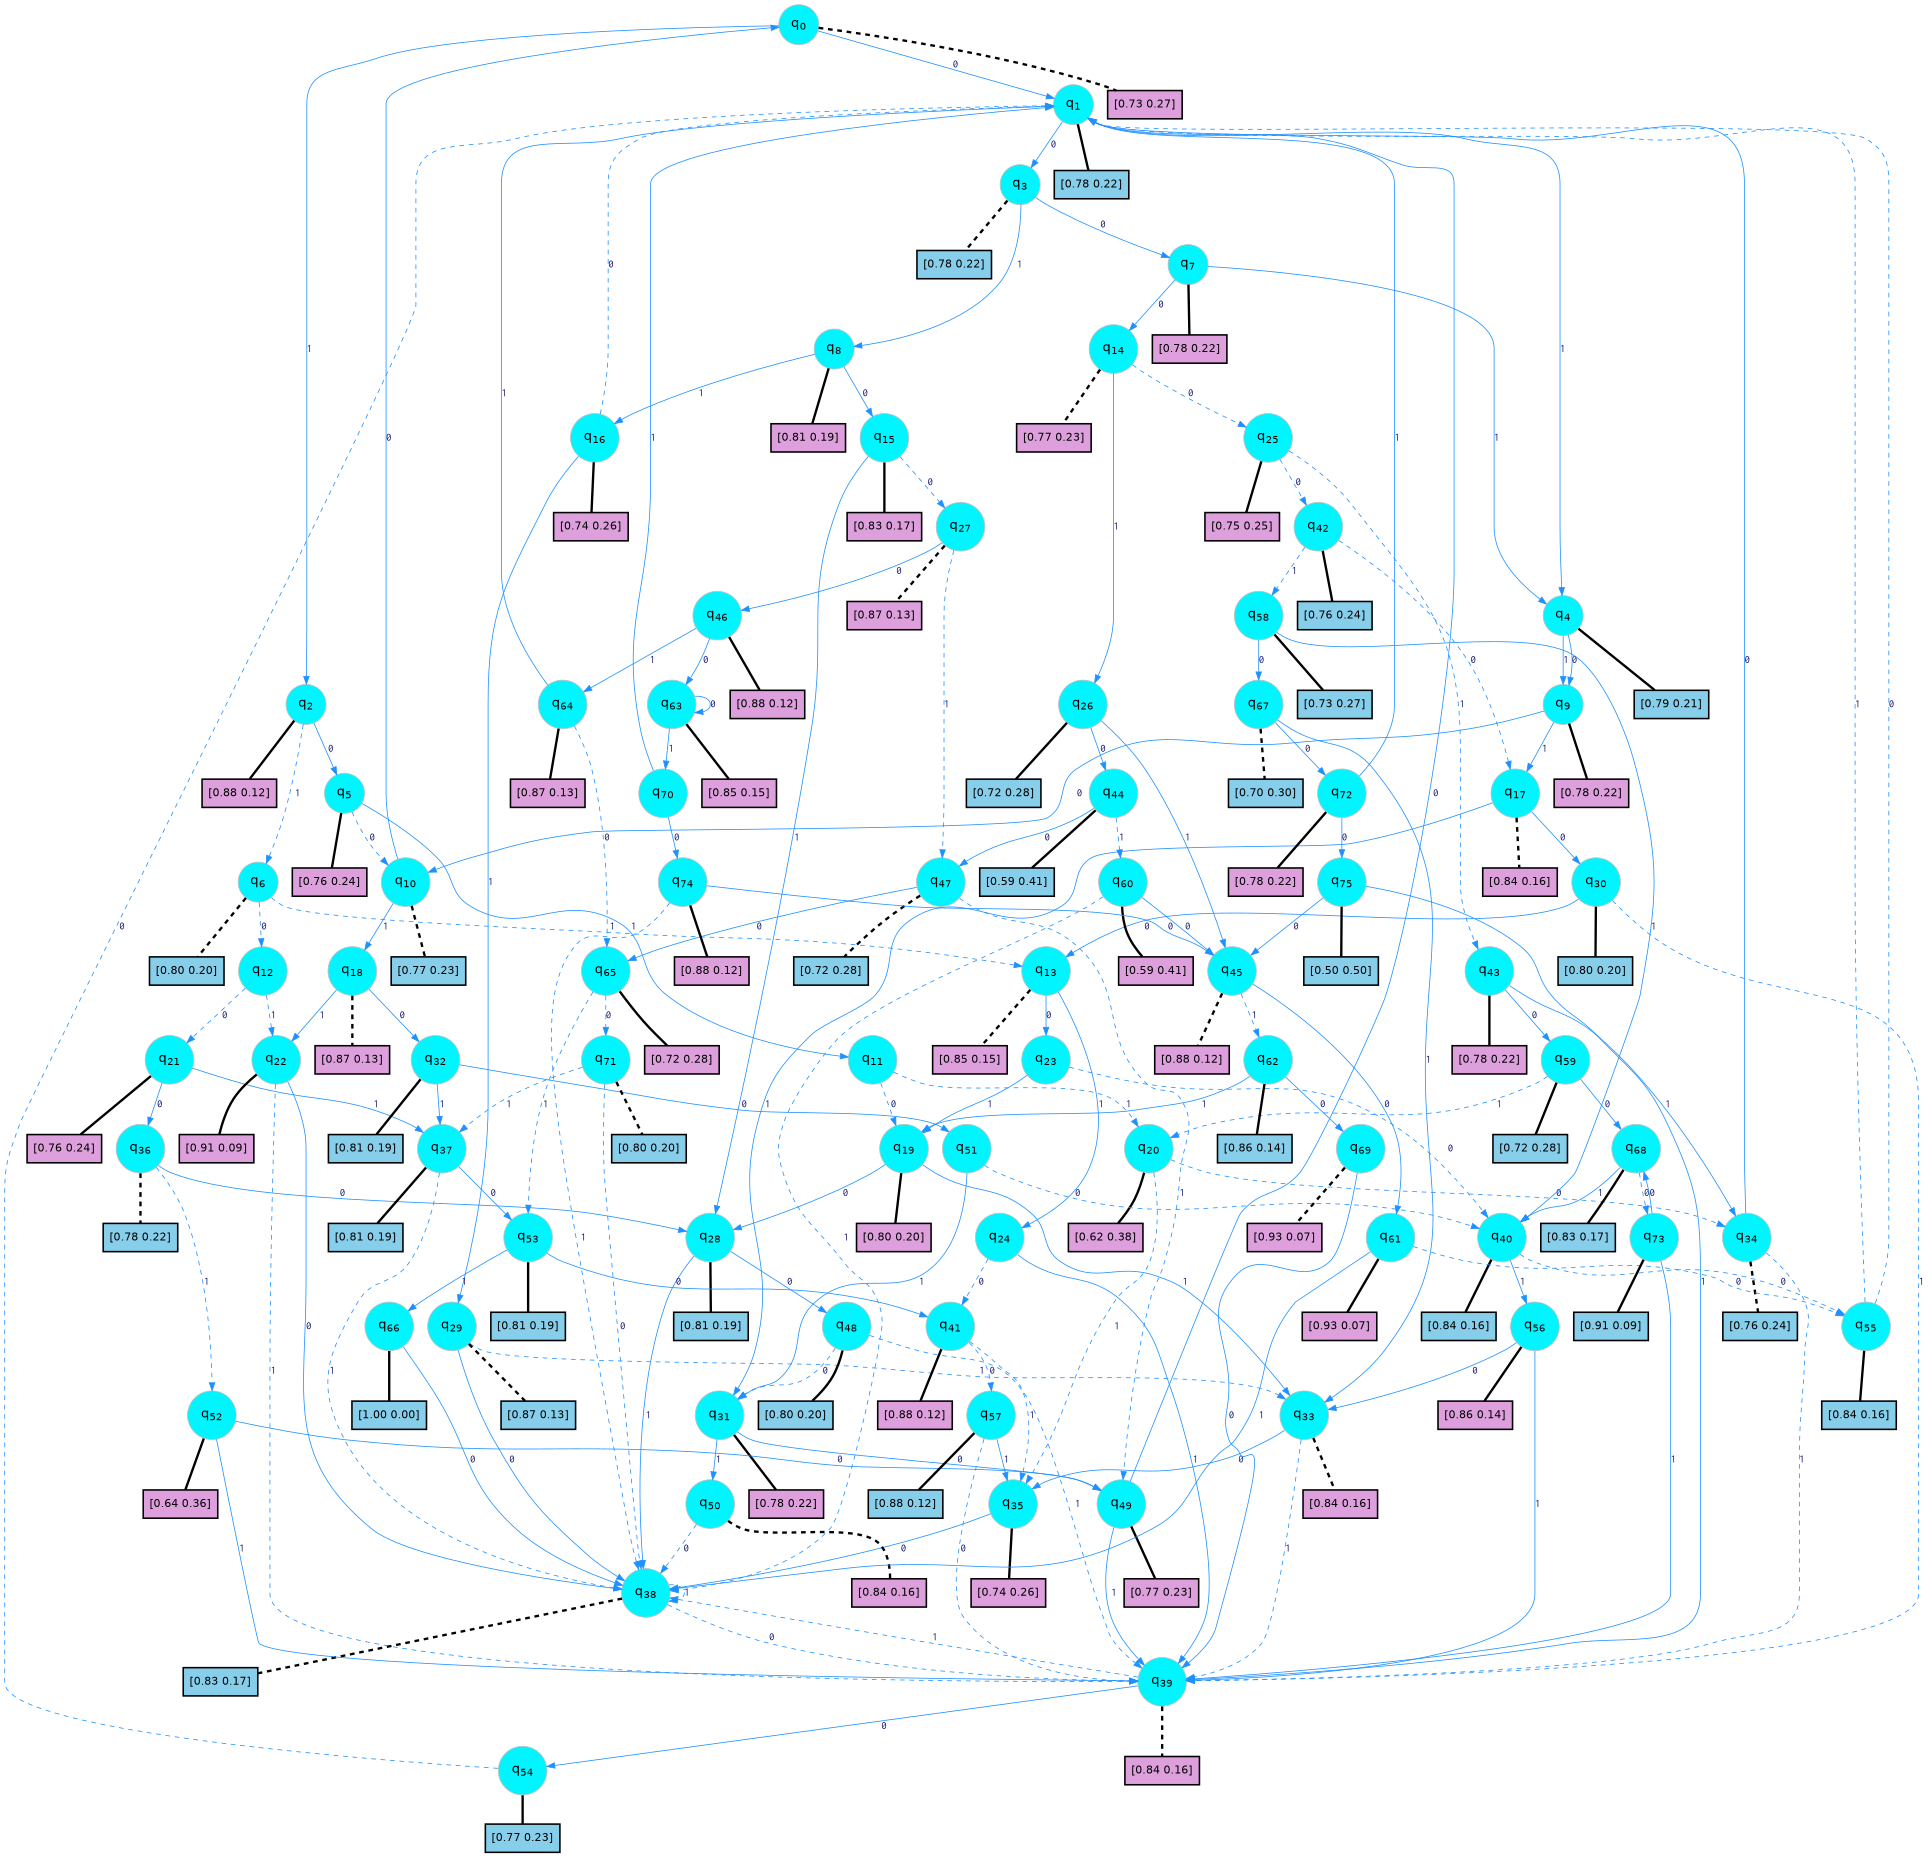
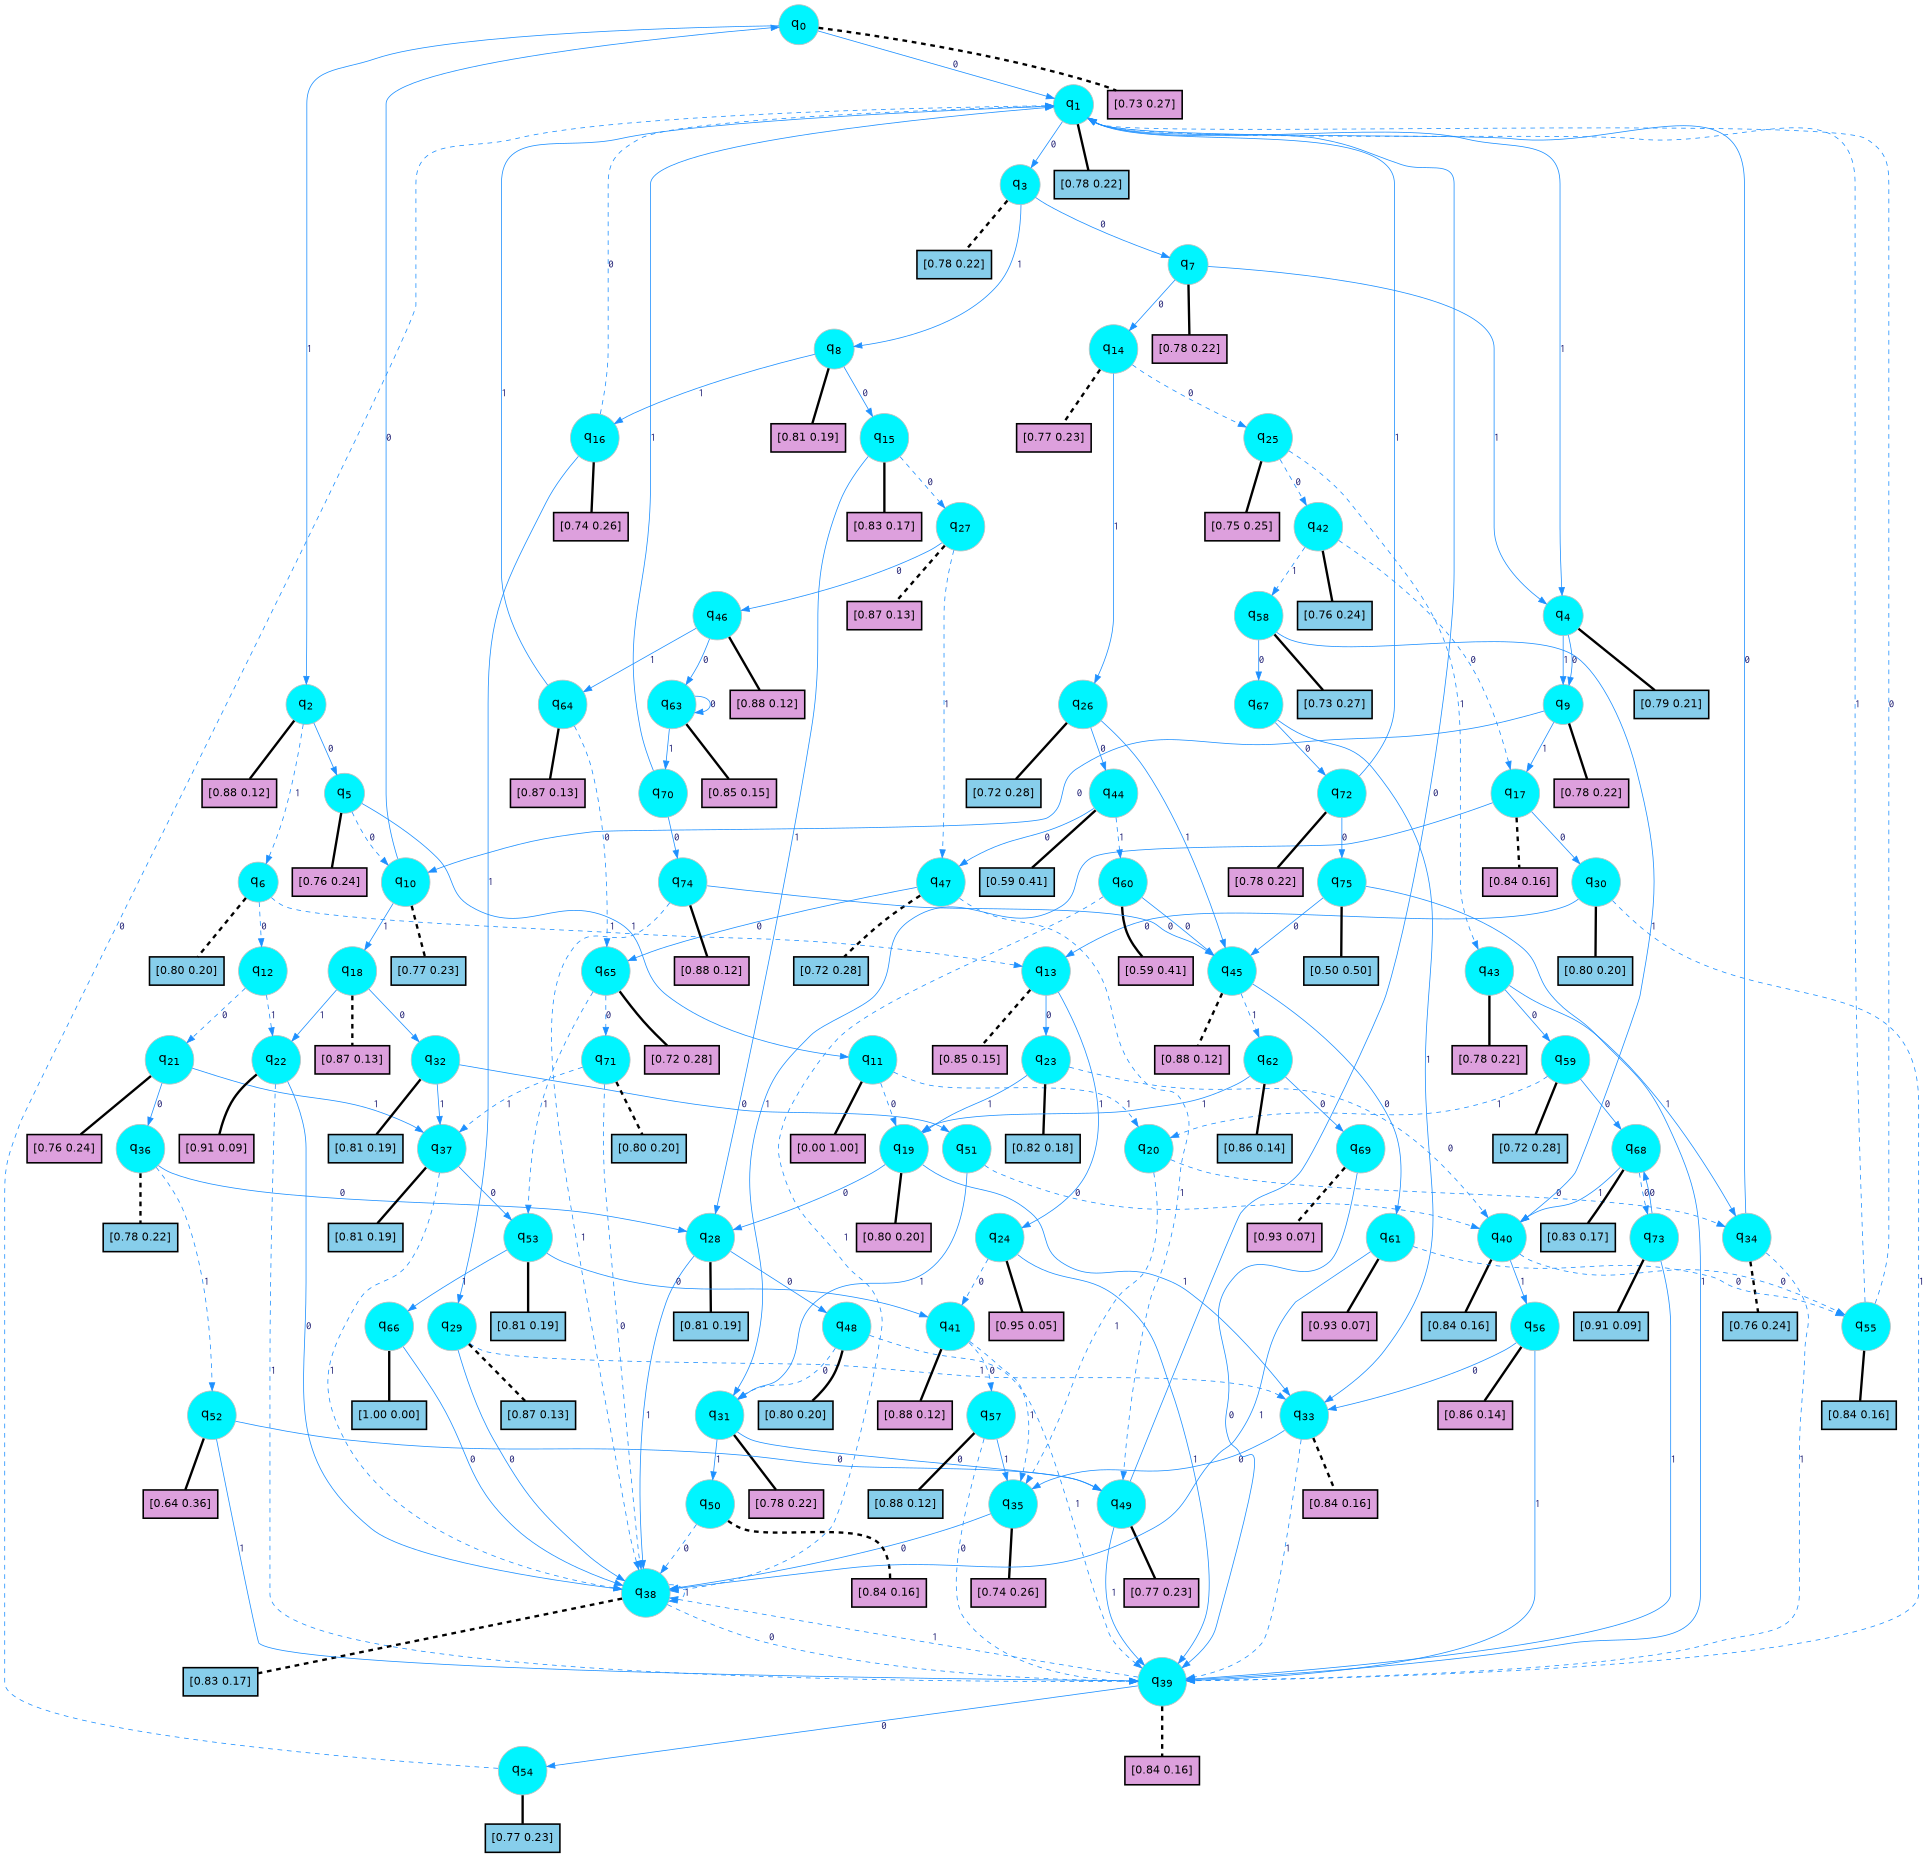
(1266, 793) -> none
none -> (828, 1149)
none -> (1043, 1149)
(1106, 1238) -> none
none -> (1026, 1326)
